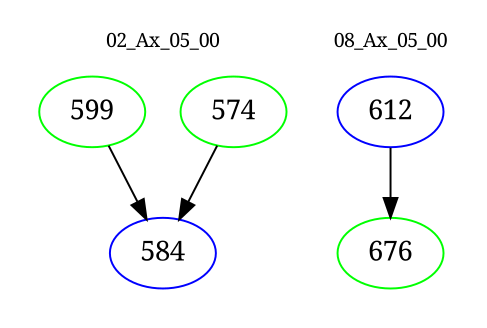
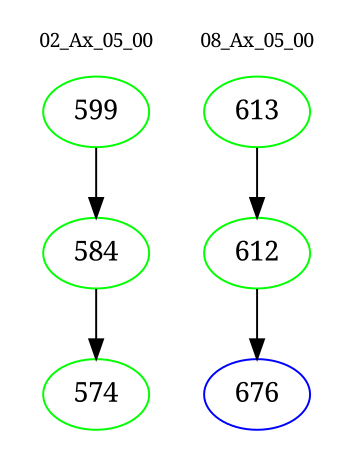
none -> (257, 112)
(391, 112) -> (257, 253)
(203, 174) -> (96, 314)
(163, 253) -> (96, 253)
(391, 253) -> (257, 394)
